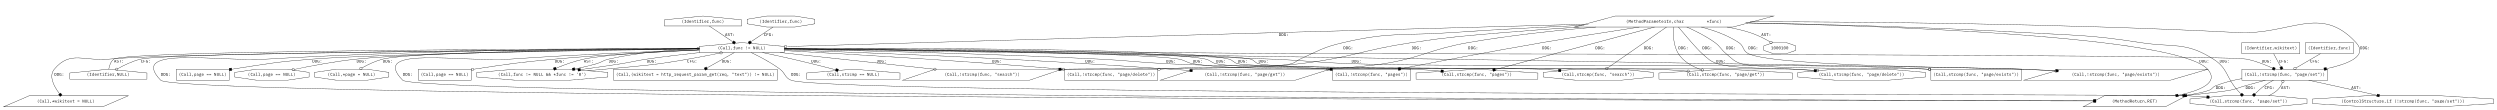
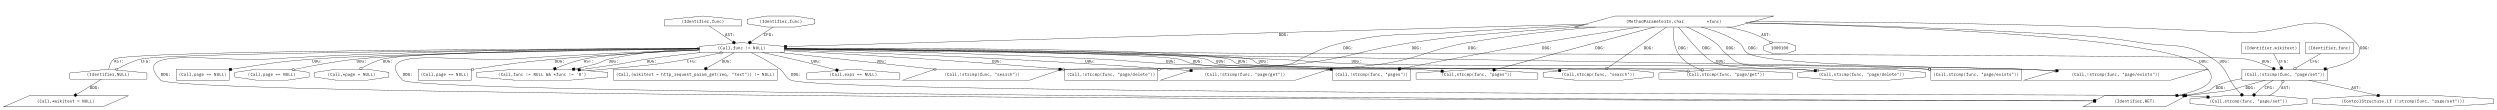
(1188, 35) -> (1188, 35)
(362, 52) -> (89, 87)
(853, 75) -> (853, 75)
(2135, 101) -> (2135, 101)
